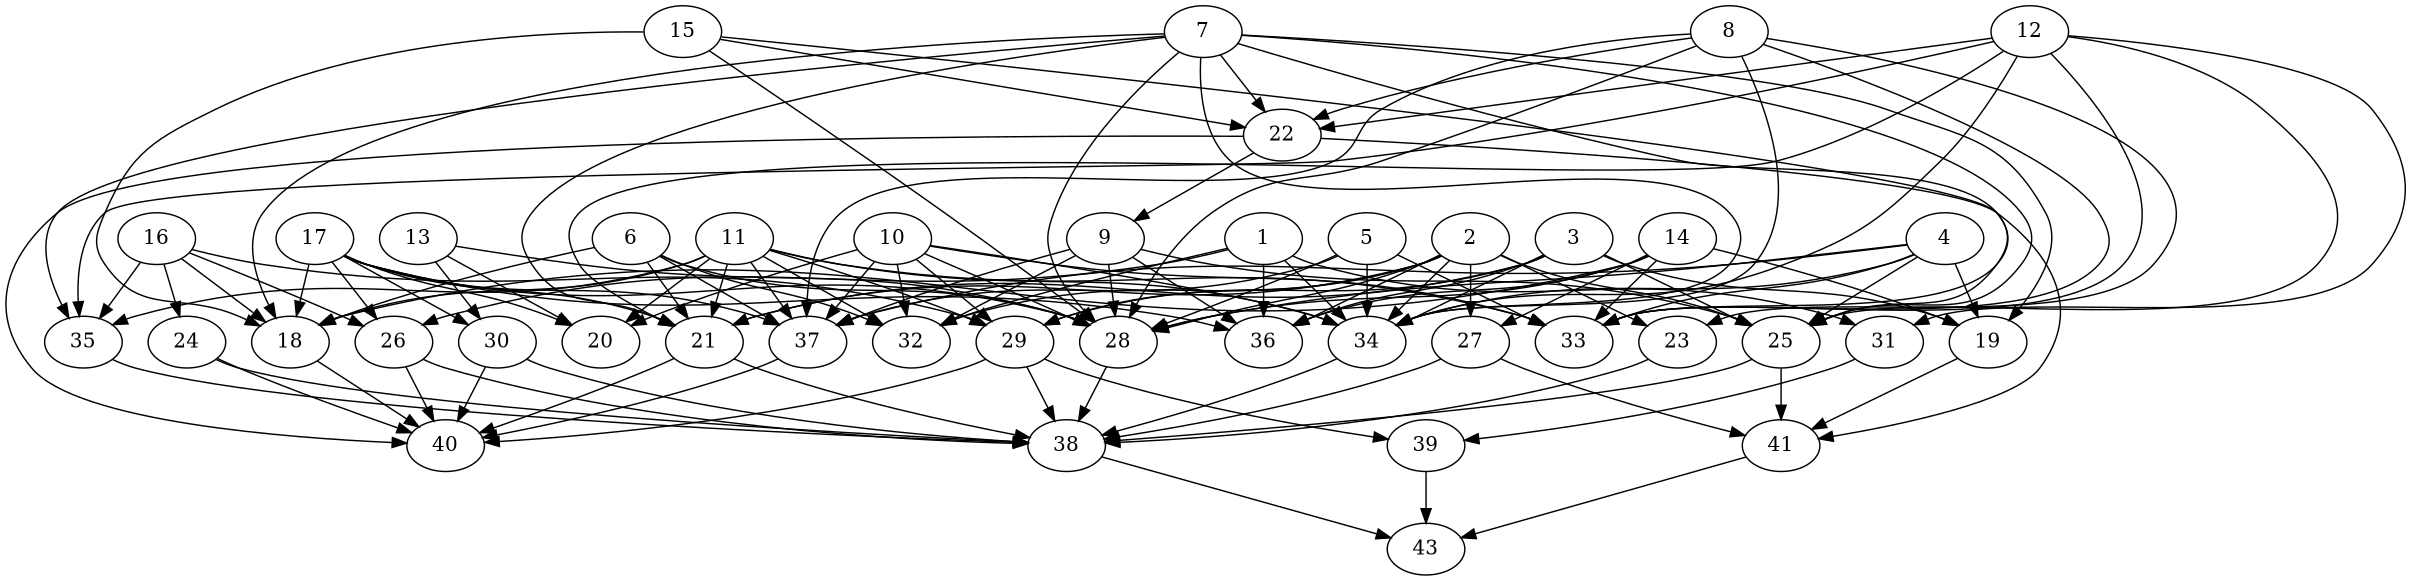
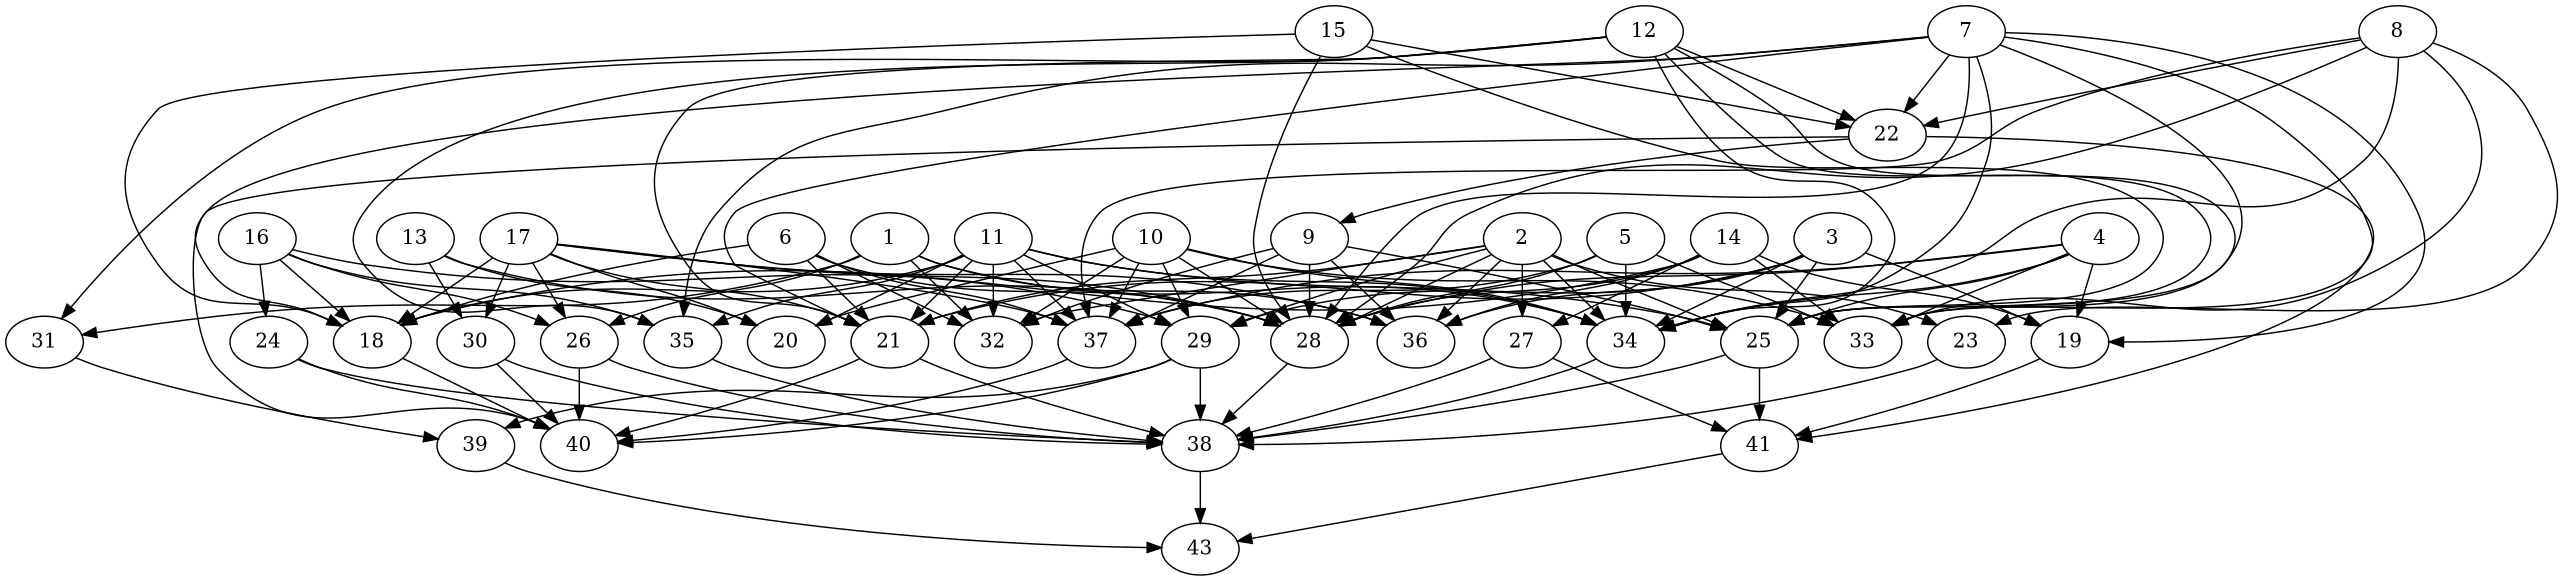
(1152, 279) -> (1371, 287)
